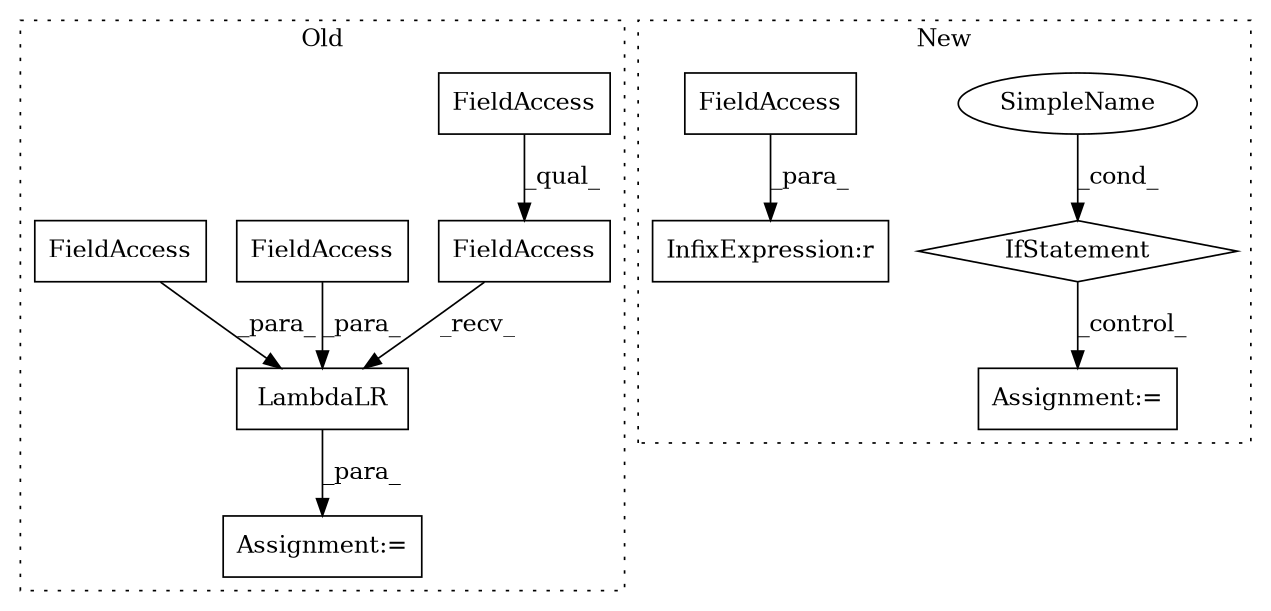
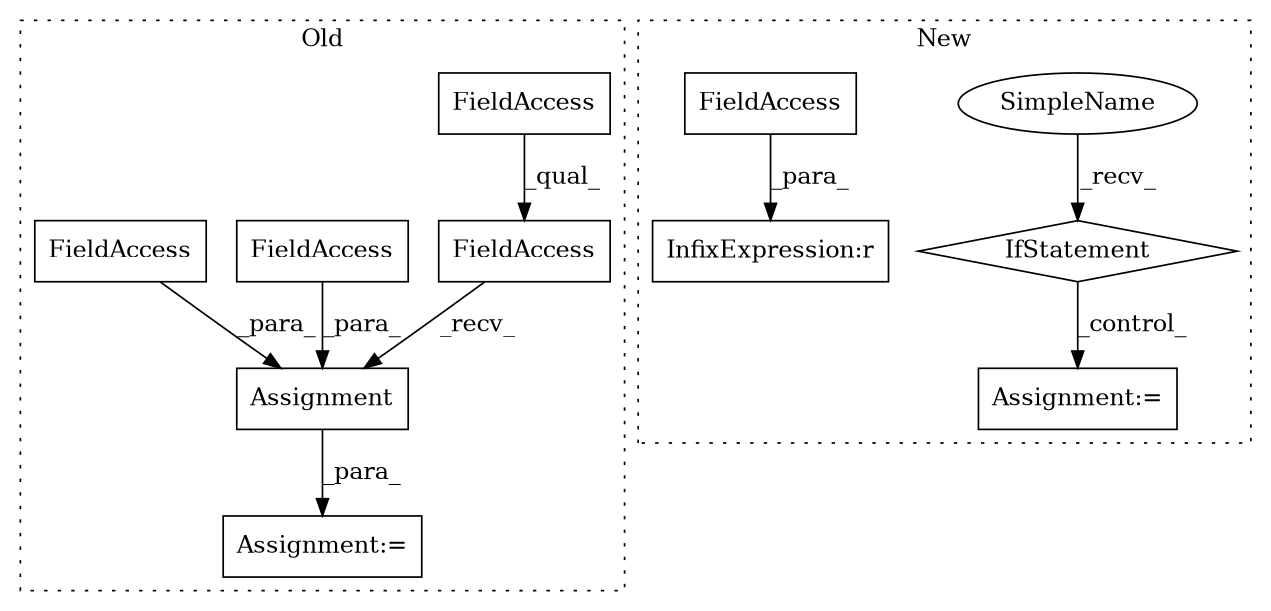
(1118, 177) -> (1118, 177)
(322, 399) -> (322, 399)
